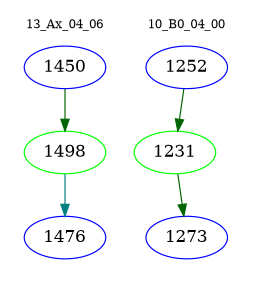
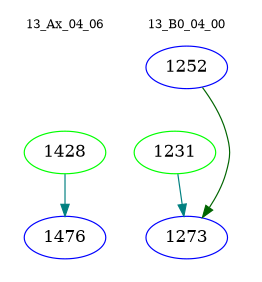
(187, 25) -> (187, 25)
(65, 67) -> none
(182, 104) -> (229, 146)
(65, 152) -> (65, 152)
(180, 189) -> (180, 189)
